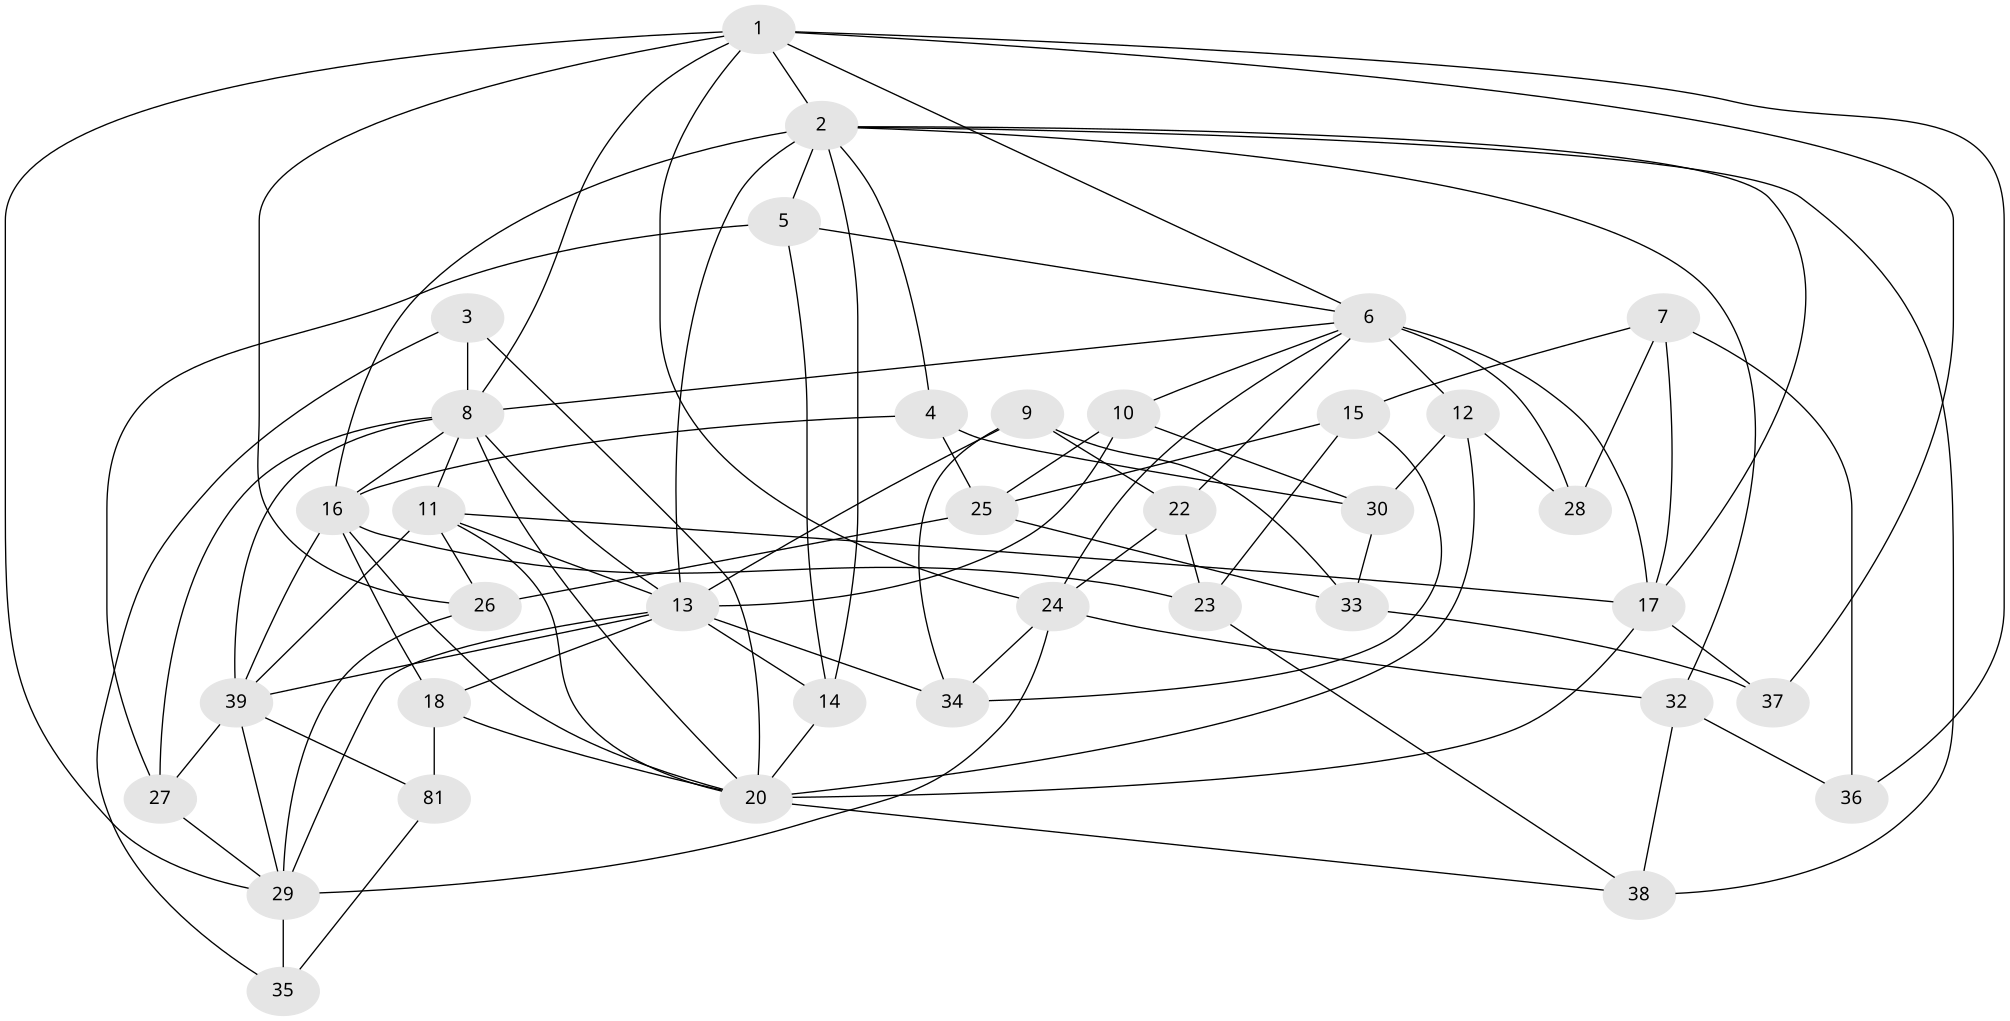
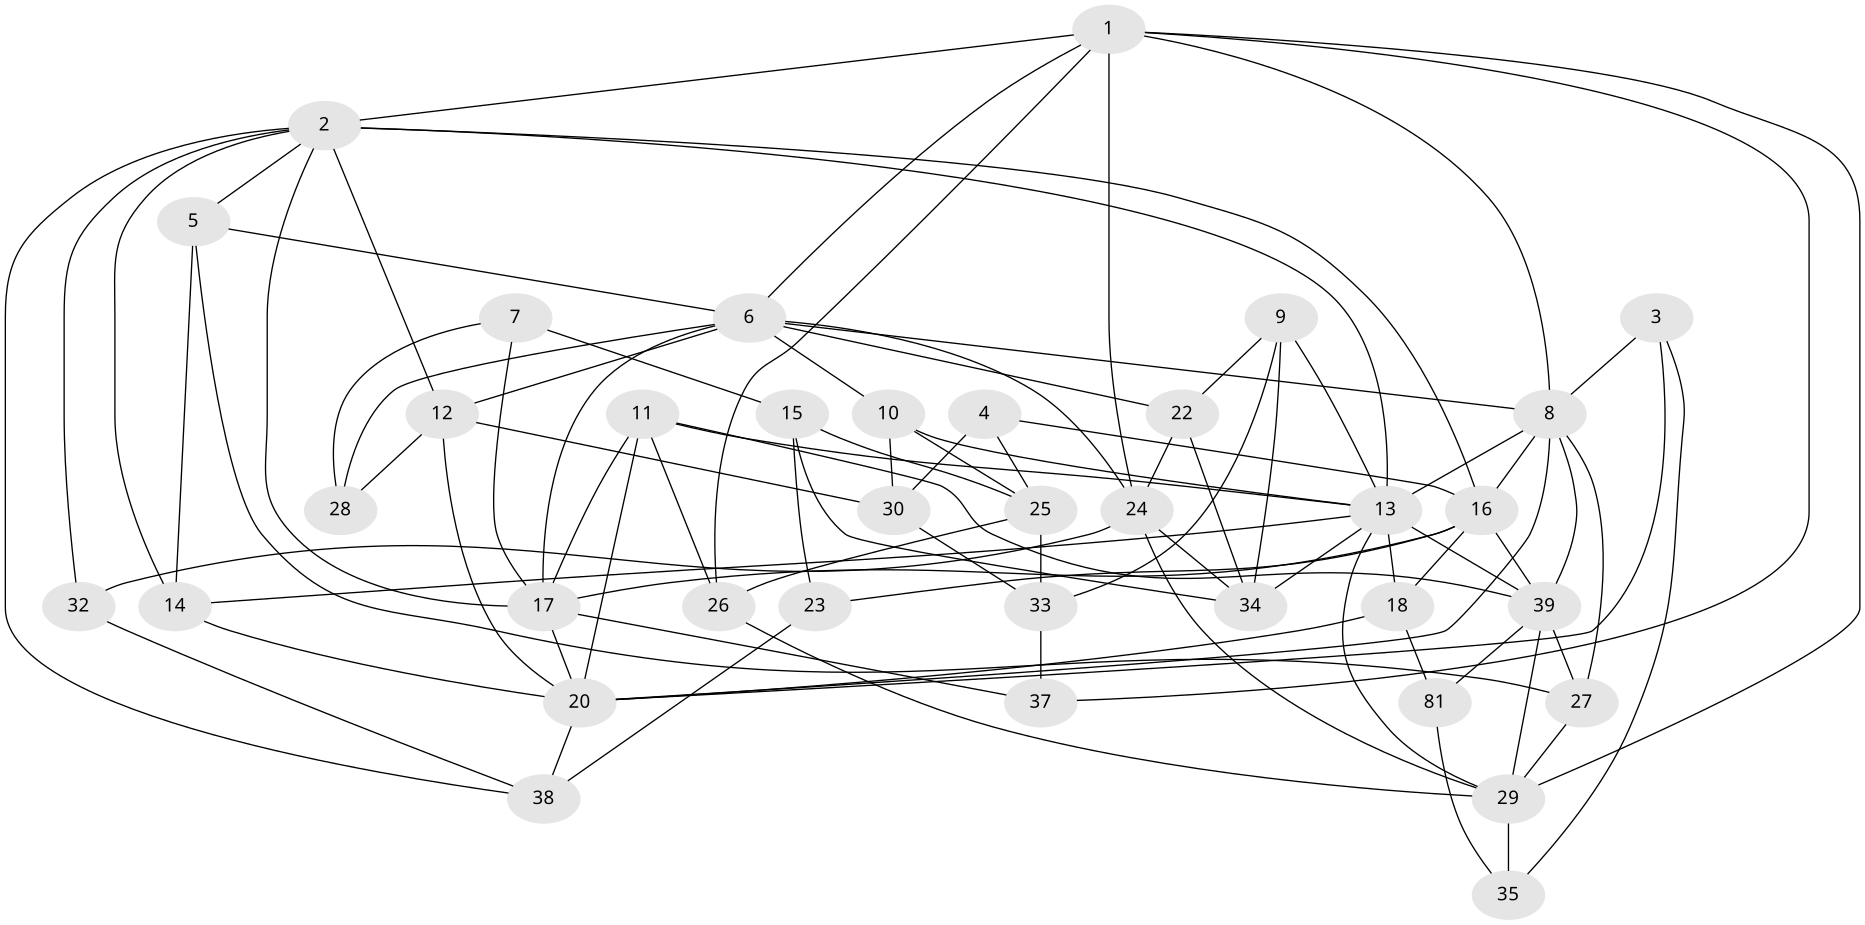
(901, 262) -> (383, 270)
(449, 460) -> none
(1192, 556) -> (1216, 510)
(511, 698) -> (952, 571)
(1852, 799) -> none
